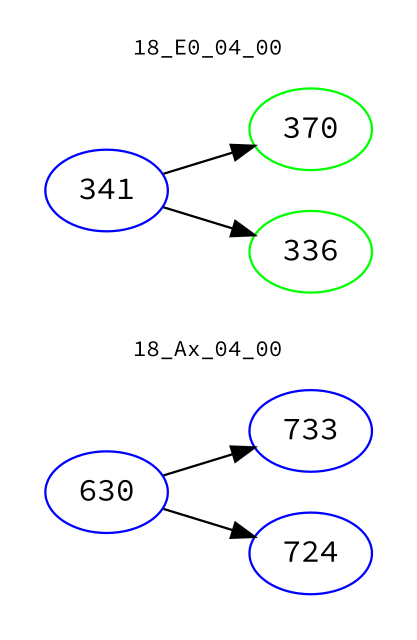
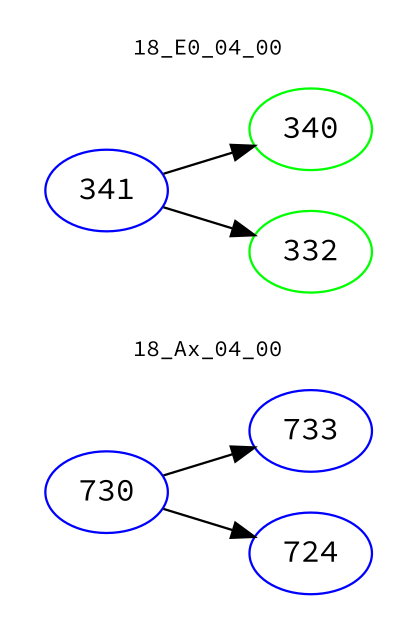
(311, 129) -> (311, 129)
(311, 252) -> (311, 252)
(107, 492) -> (107, 492)
